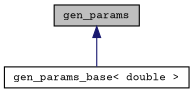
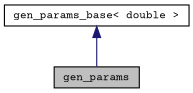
(97, 52) -> (97, 52)
